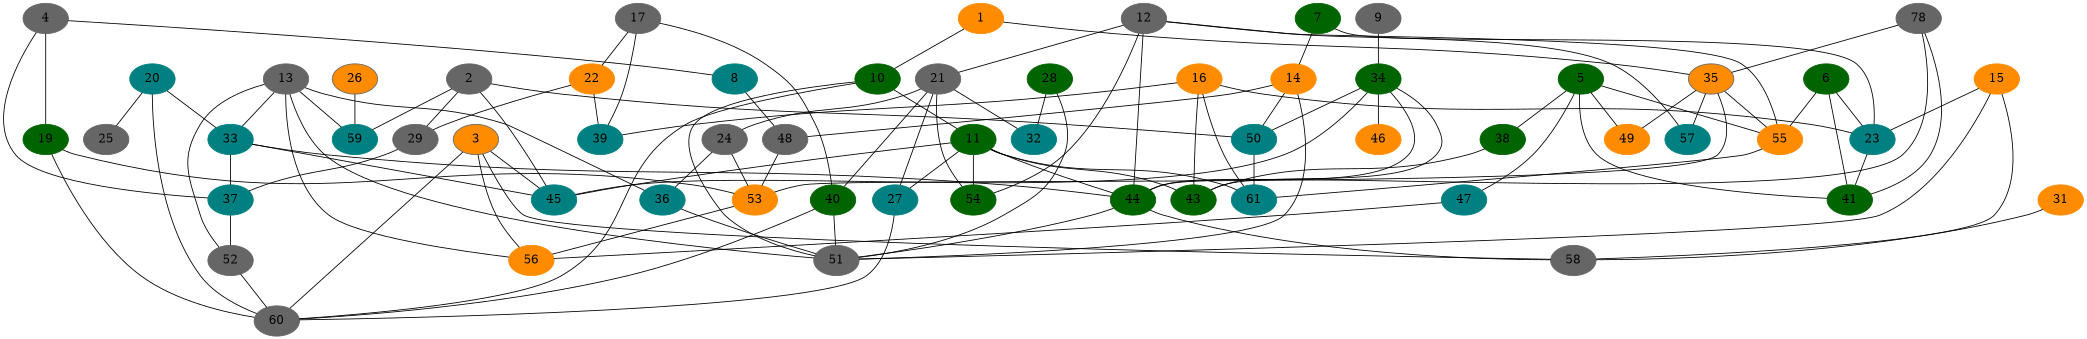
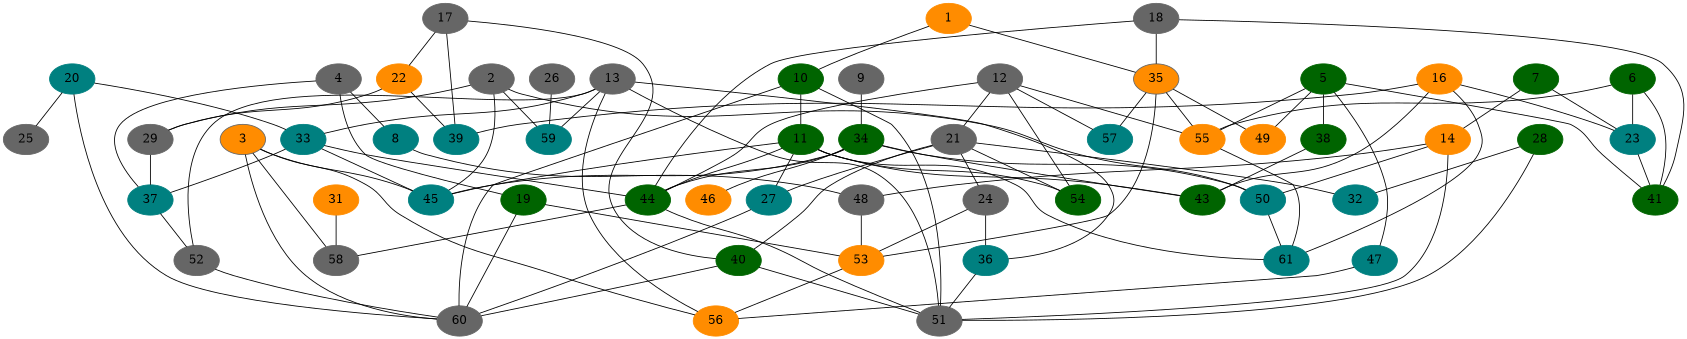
(1919, 18) -> (1156, 18)
(355, 79) -> (552, 79)
(1997, 79) -> none
